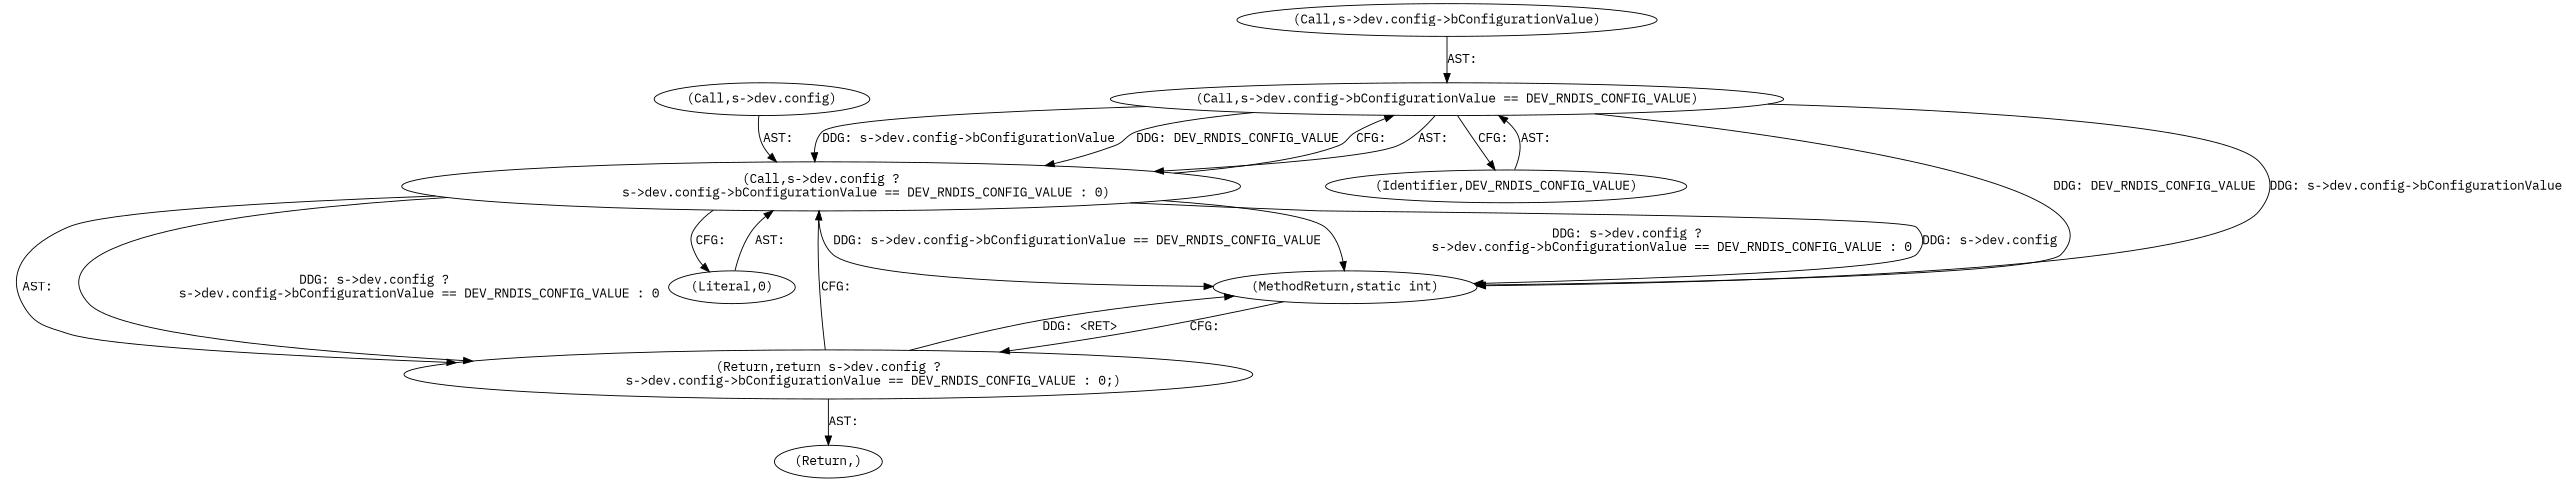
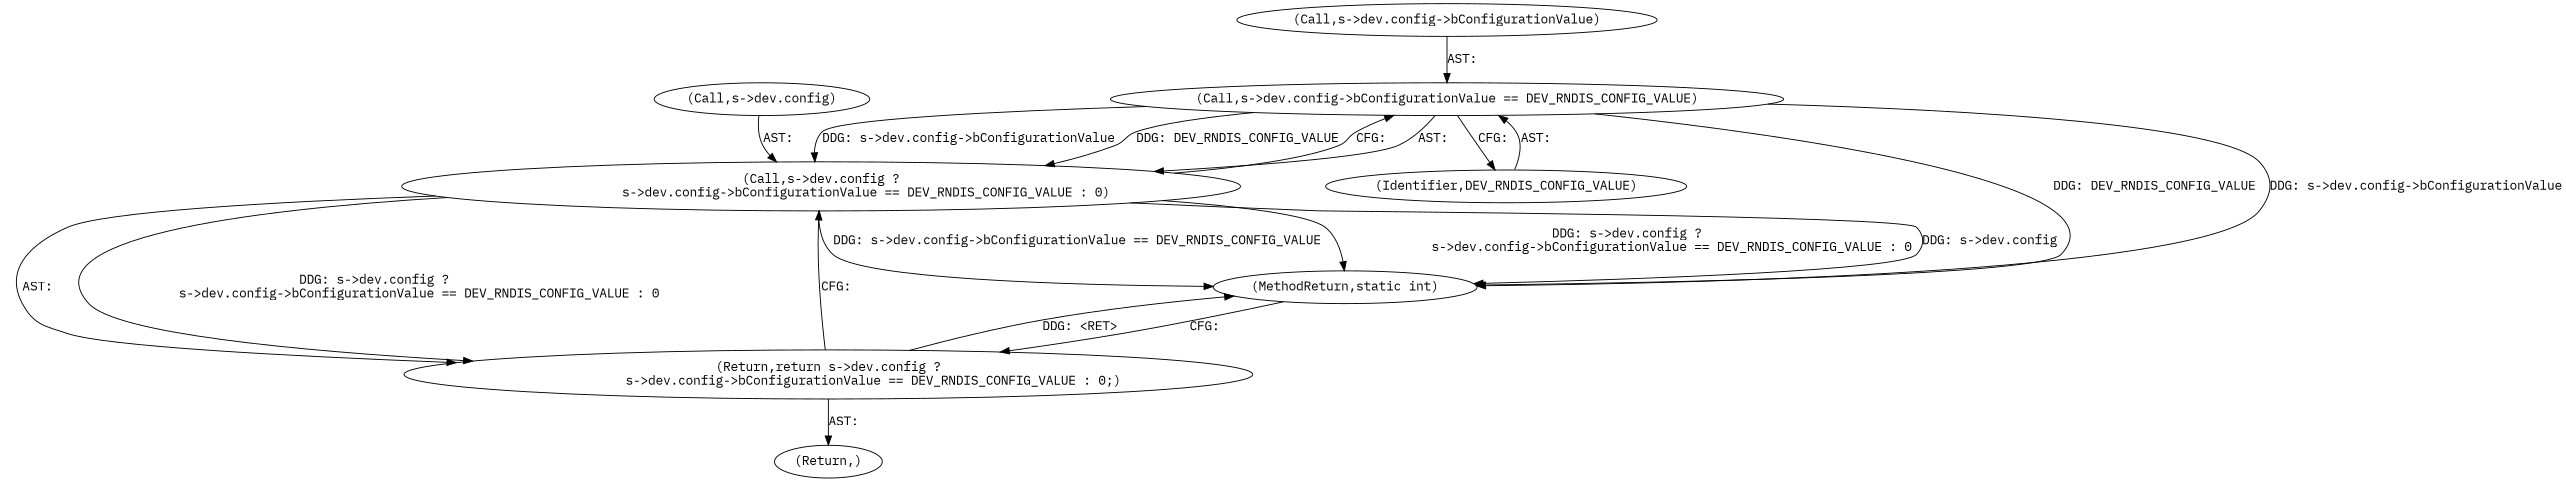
(732, 287) -> none
